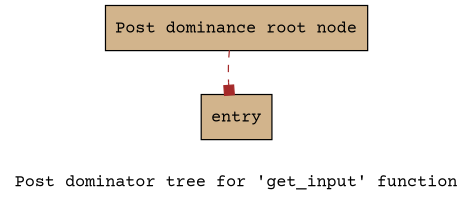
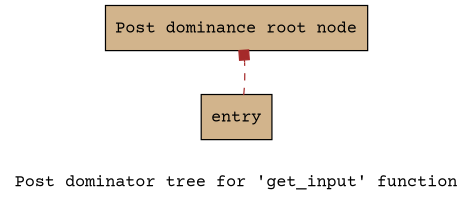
(228, 67) -> (245, 79)
